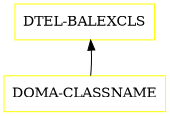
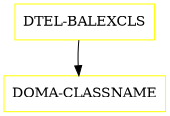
(91, 63) -> (78, 53)
